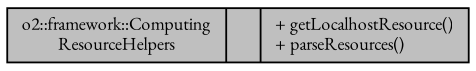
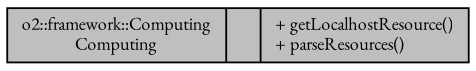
(117, 44) -> (117, 44)
